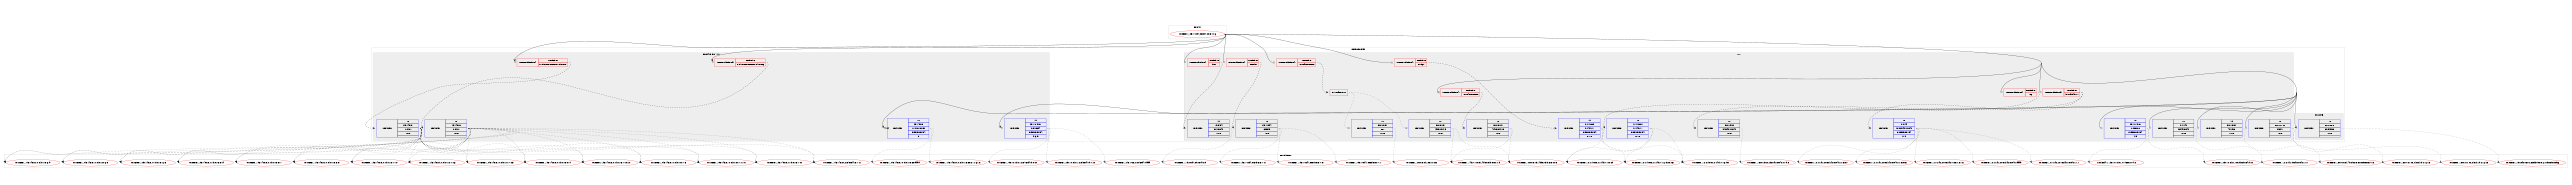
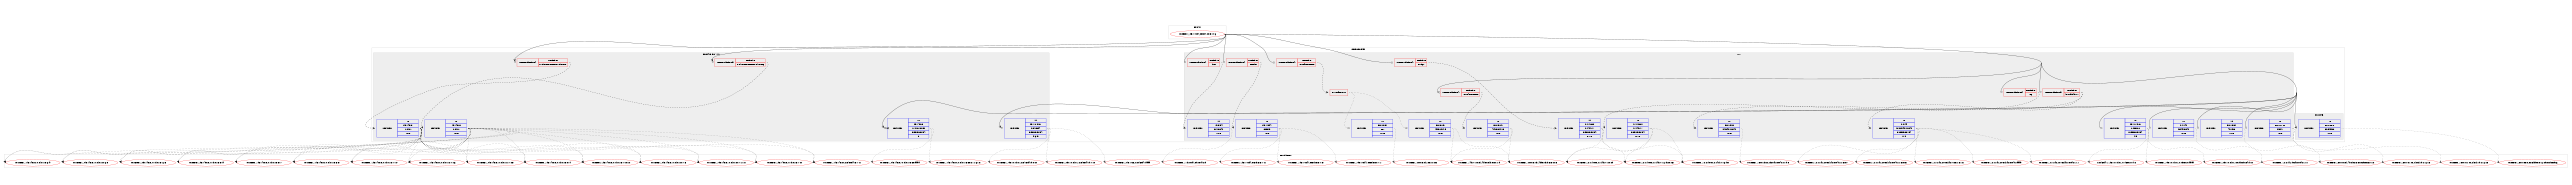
none -> (2174, 163)
(2533, 163) -> (2533, 163)
